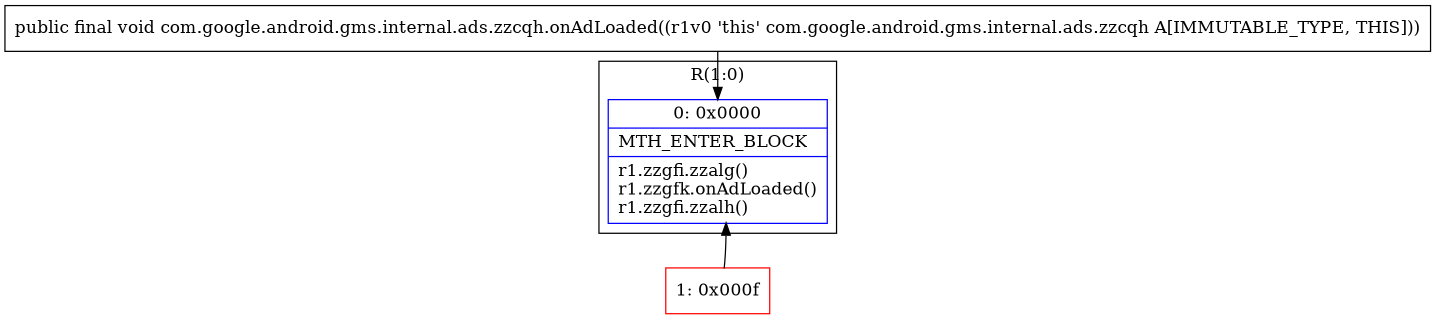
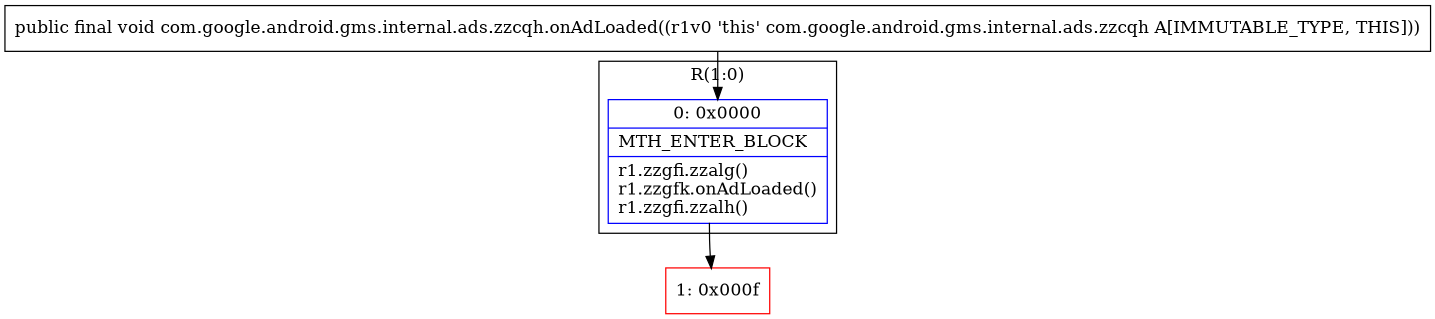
(725, 252) -> (710, 241)
